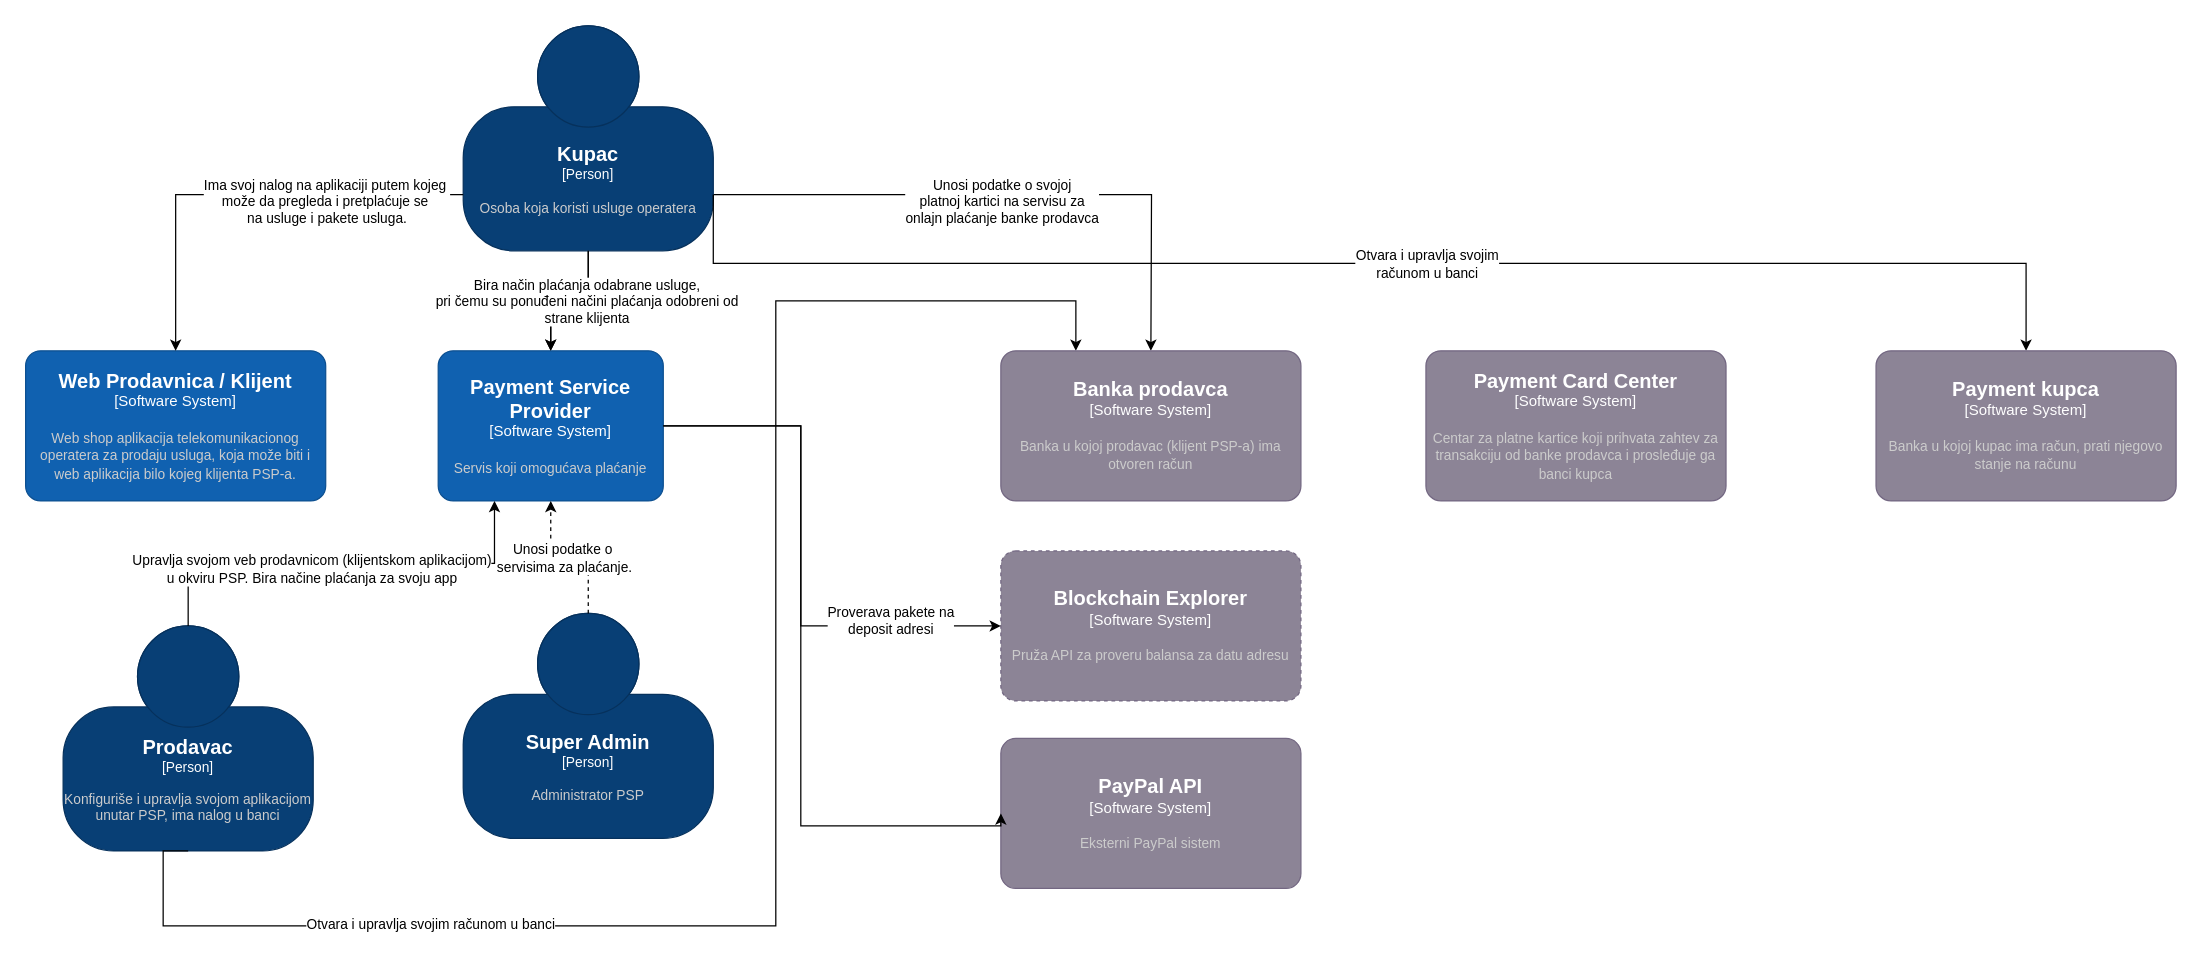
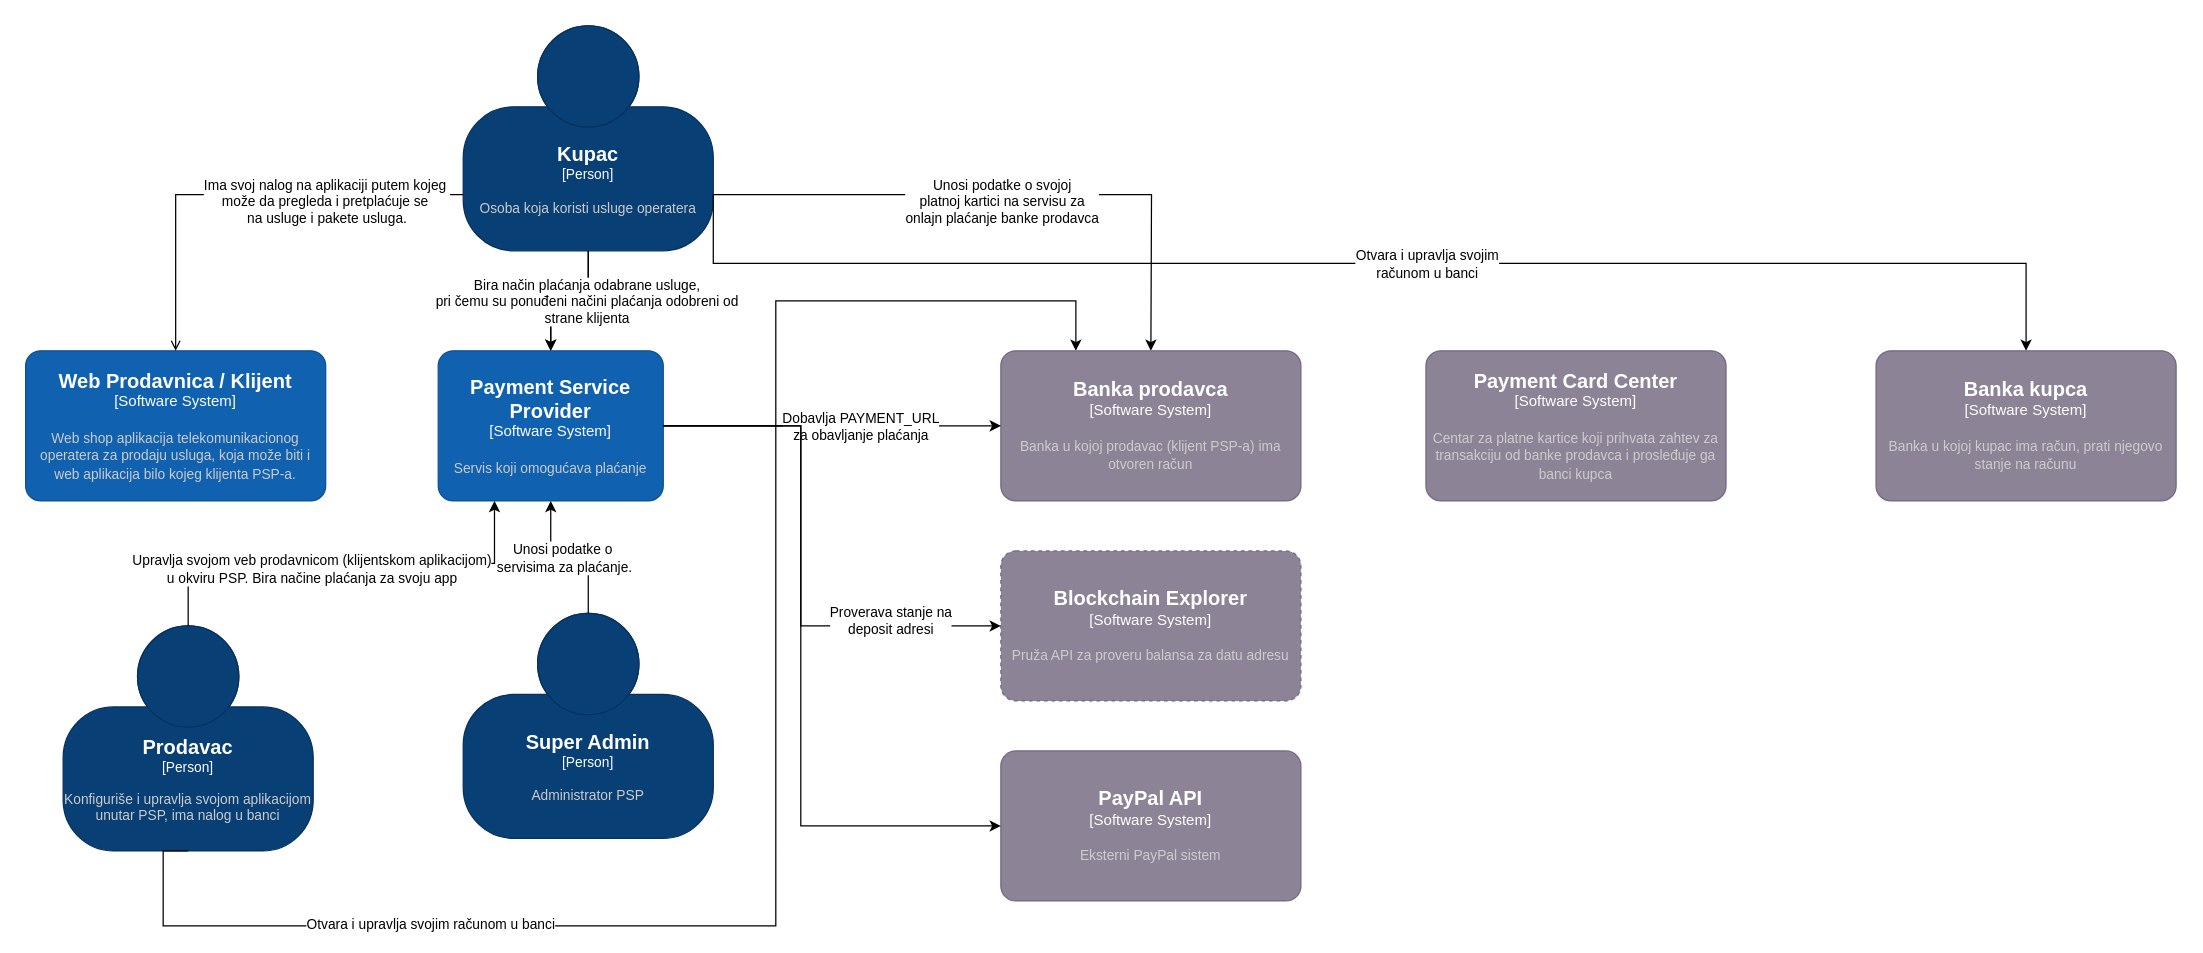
(176, 341) -> (176, 343)
none -> (965, 426)
(2026, 426) -> (2026, 426)
(588, 593) -> (588, 593)
(891, 621) -> (891, 621)
(1151, 813) -> (1151, 826)
